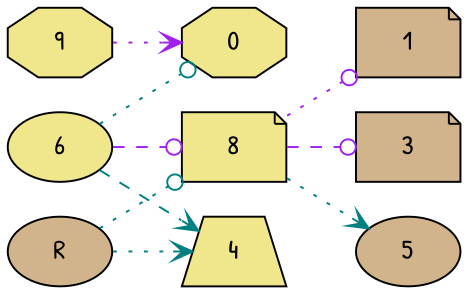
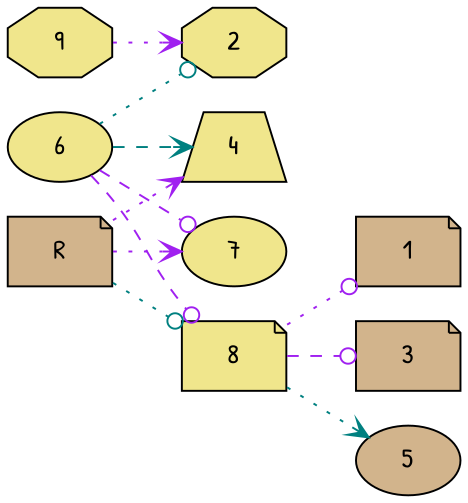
(234, 43) -> (234, 43)
(60, 252) -> (60, 252)
(143, 252) -> (136, 206)
none -> (234, 252)
